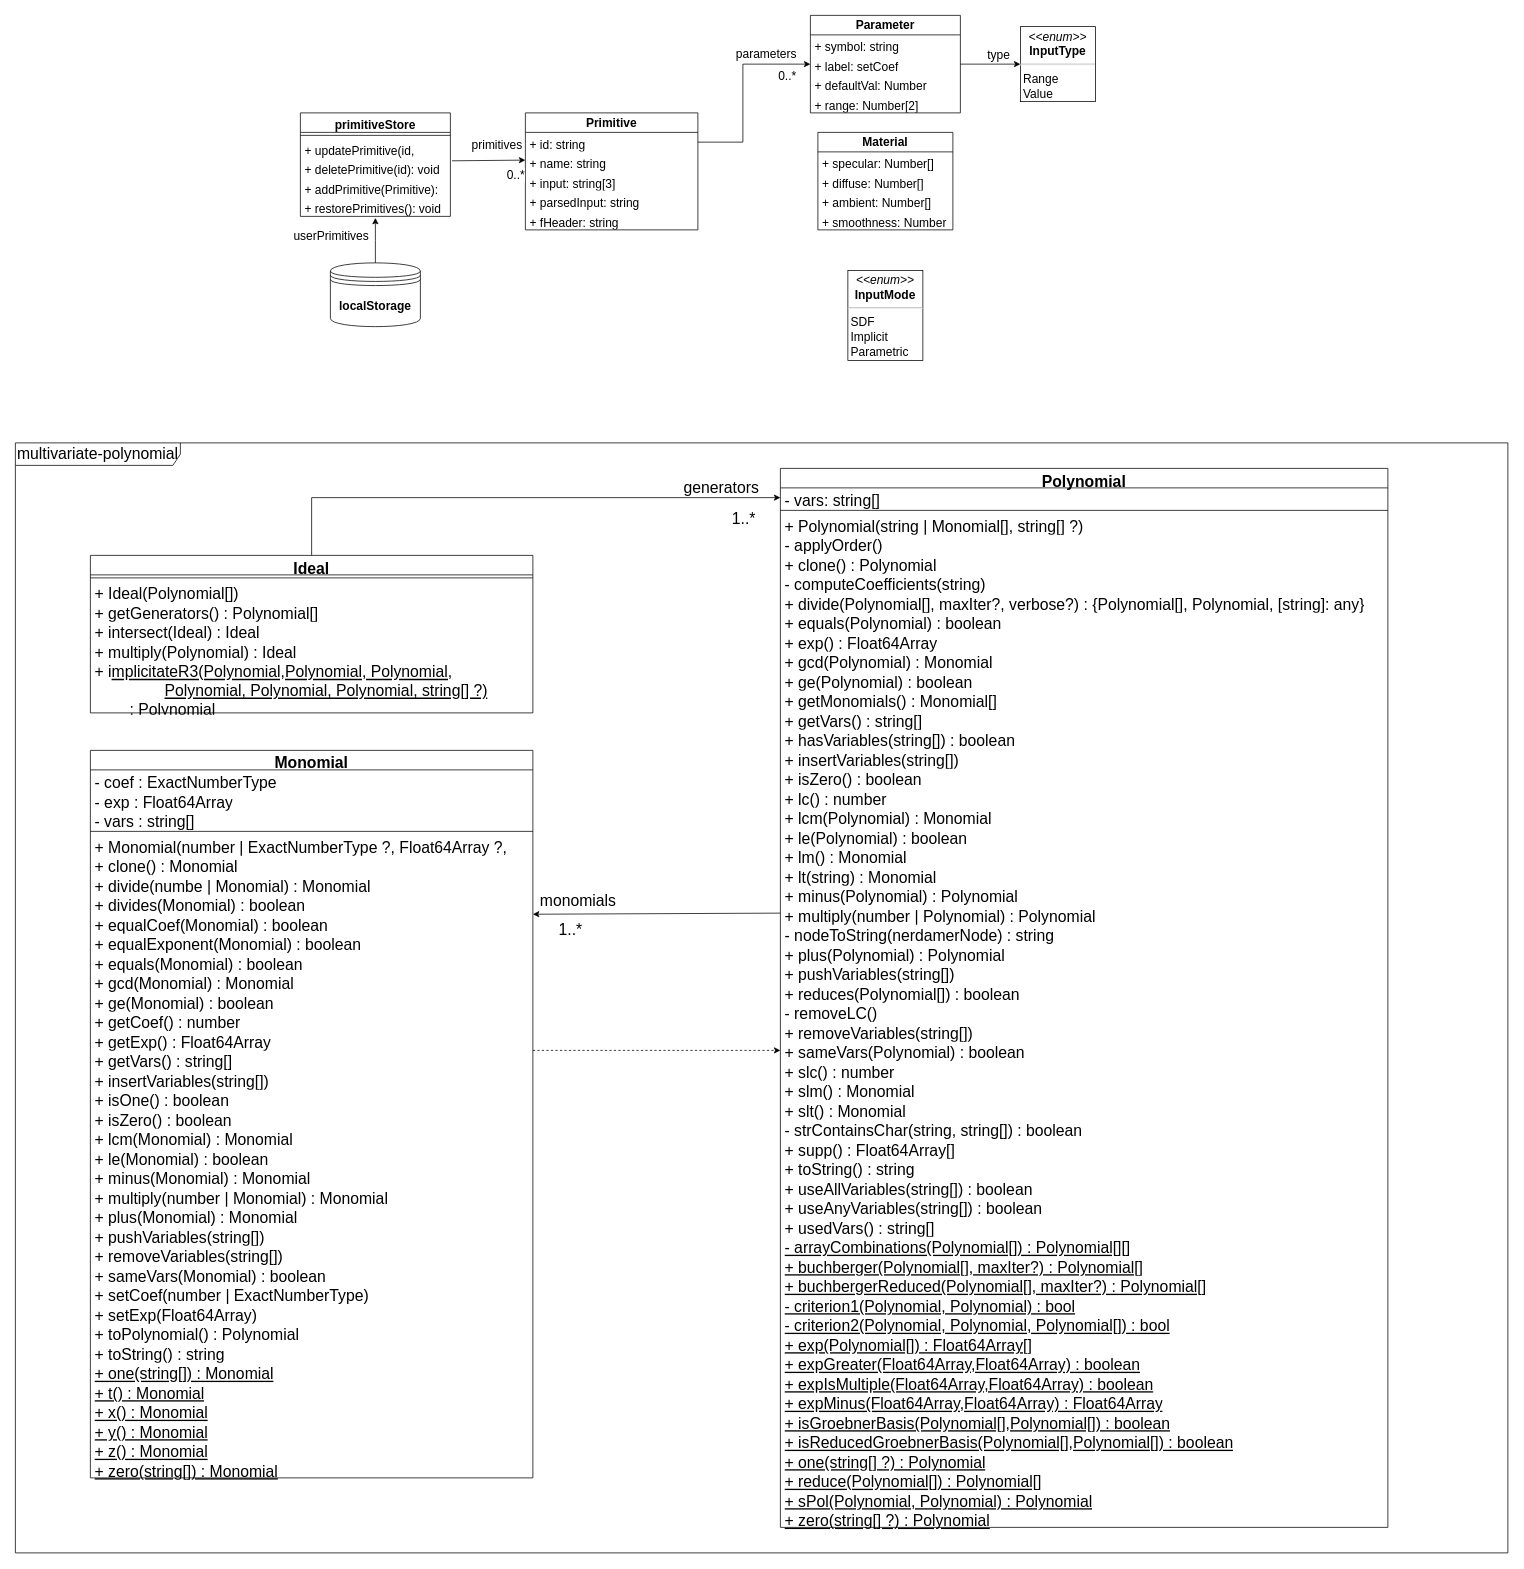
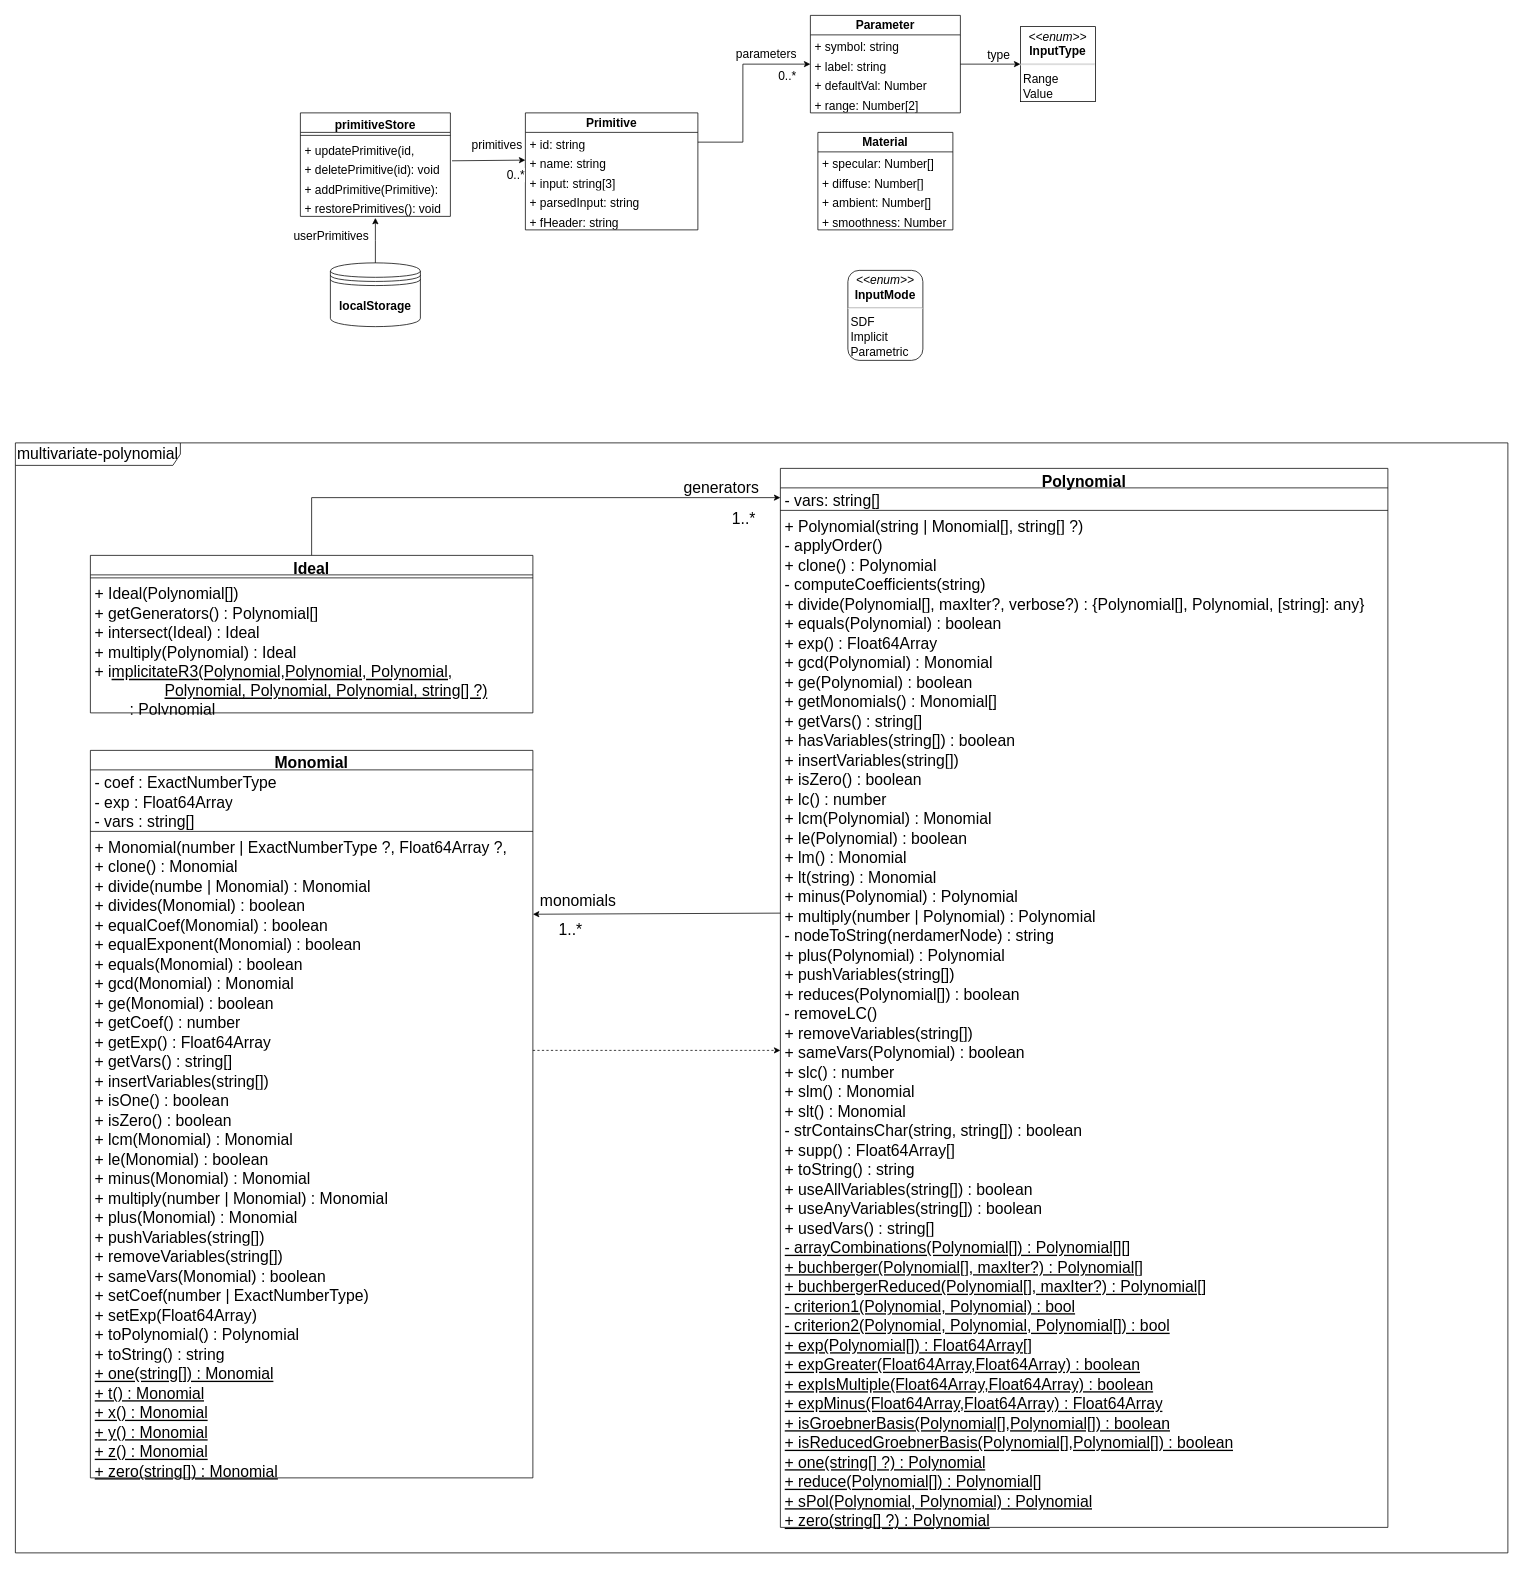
(861, 67) -> (856, 67)
(885, 315) -> (885, 315)
